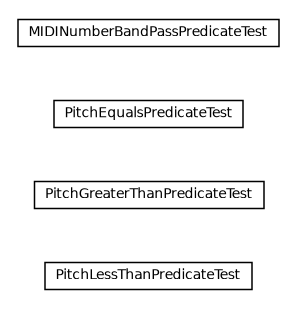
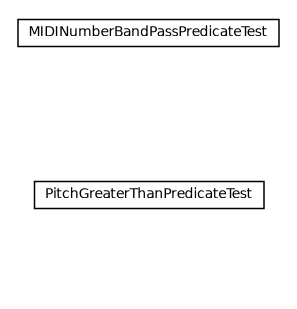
(148, 114) -> none
(148, 276) -> none
